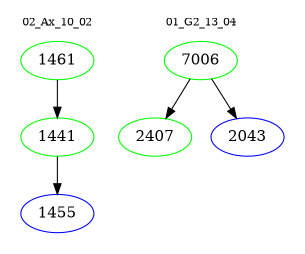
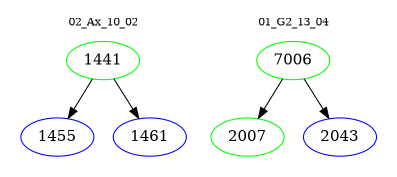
(57, 61) -> (150, 137)
(57, 94) -> (123, 94)
(155, 137) -> (248, 137)
